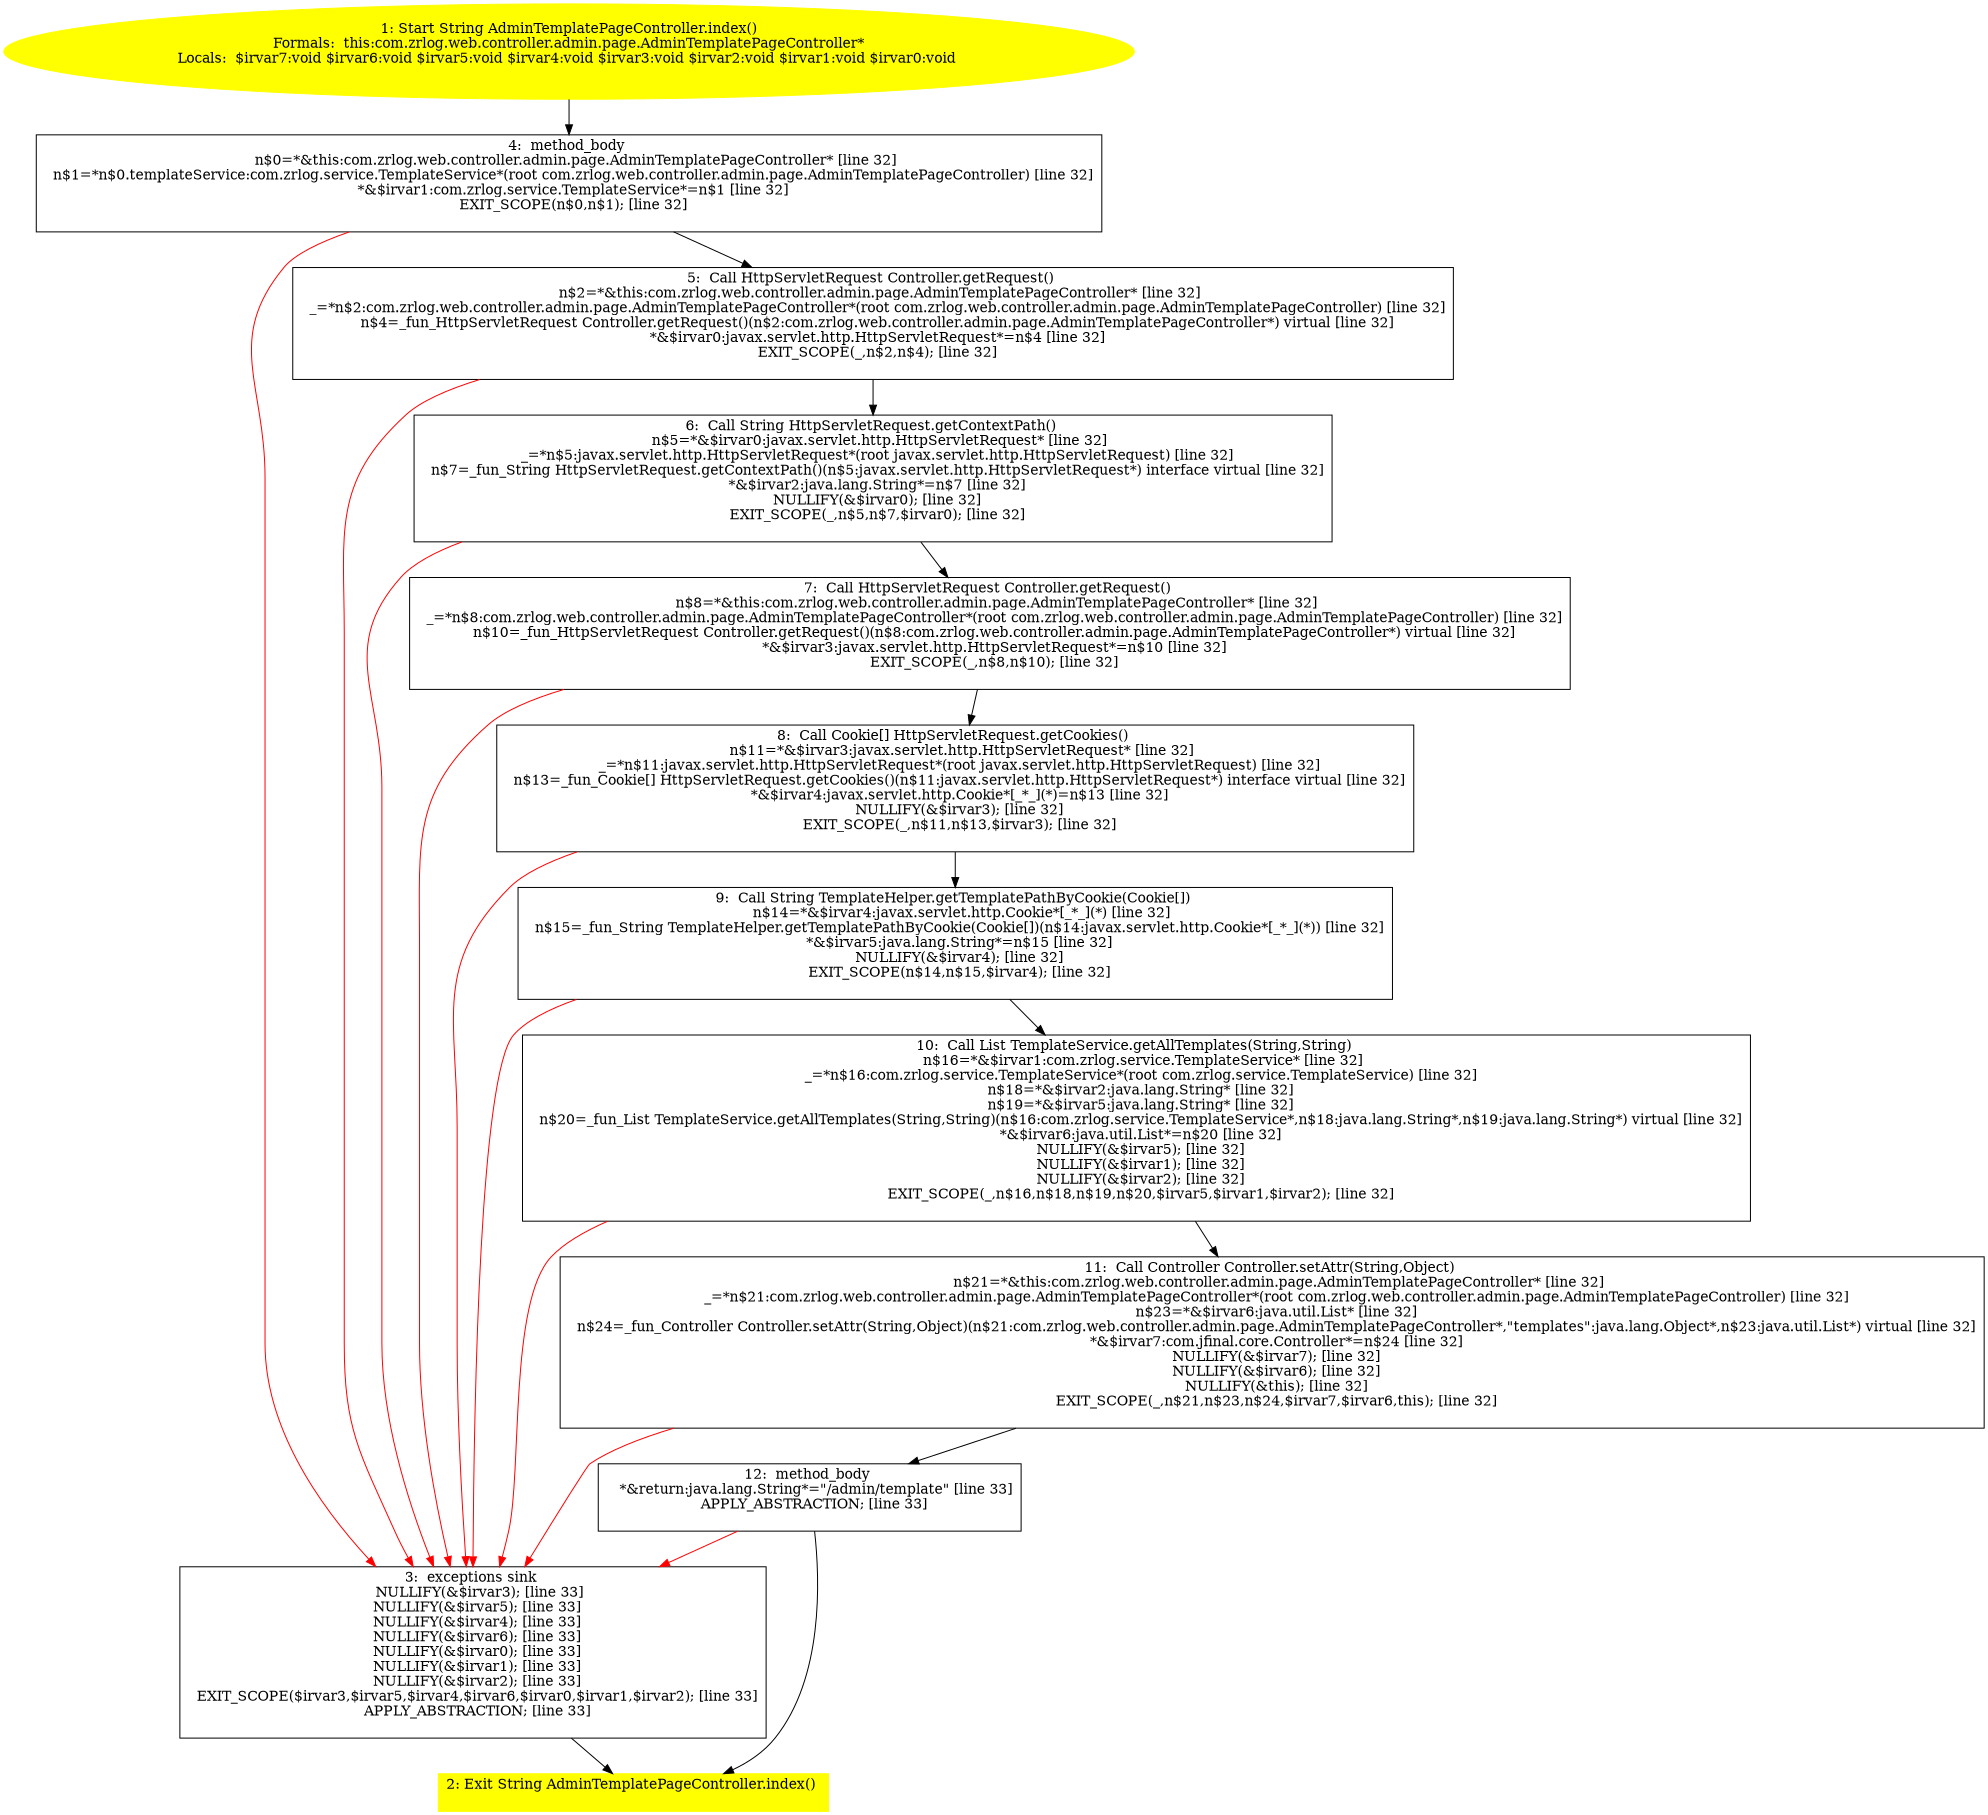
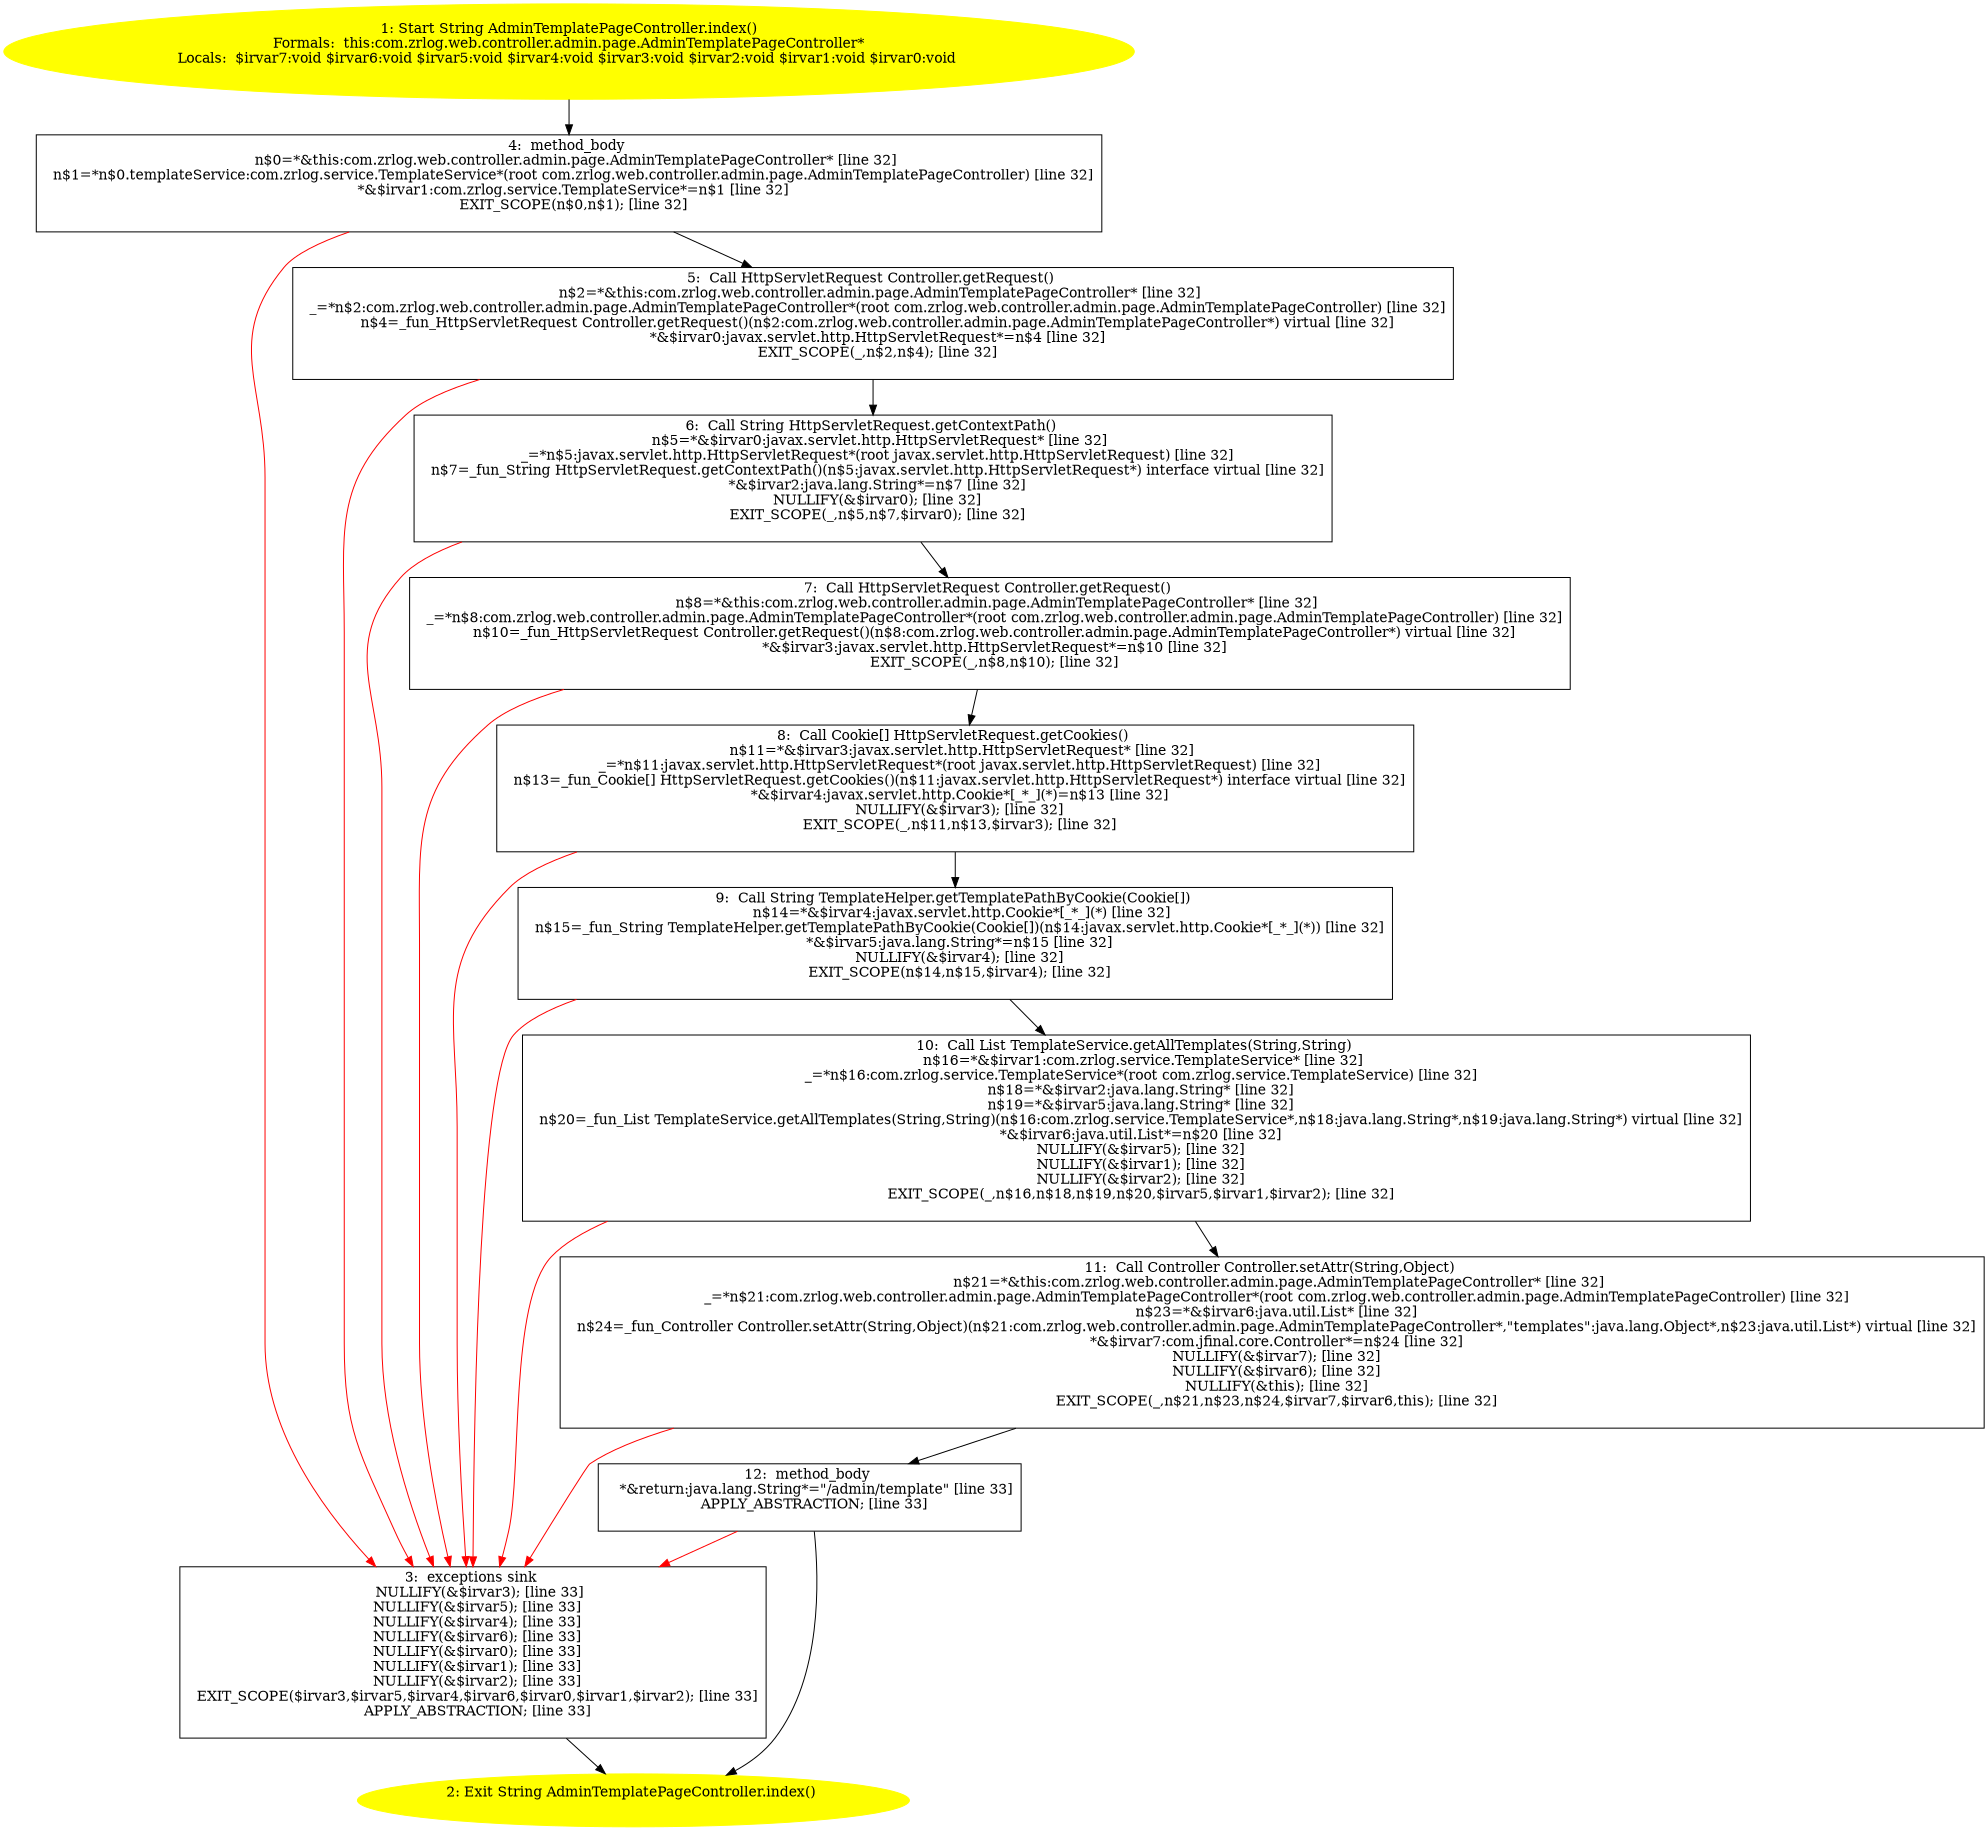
(633, 1793) -> (633, 1800)
